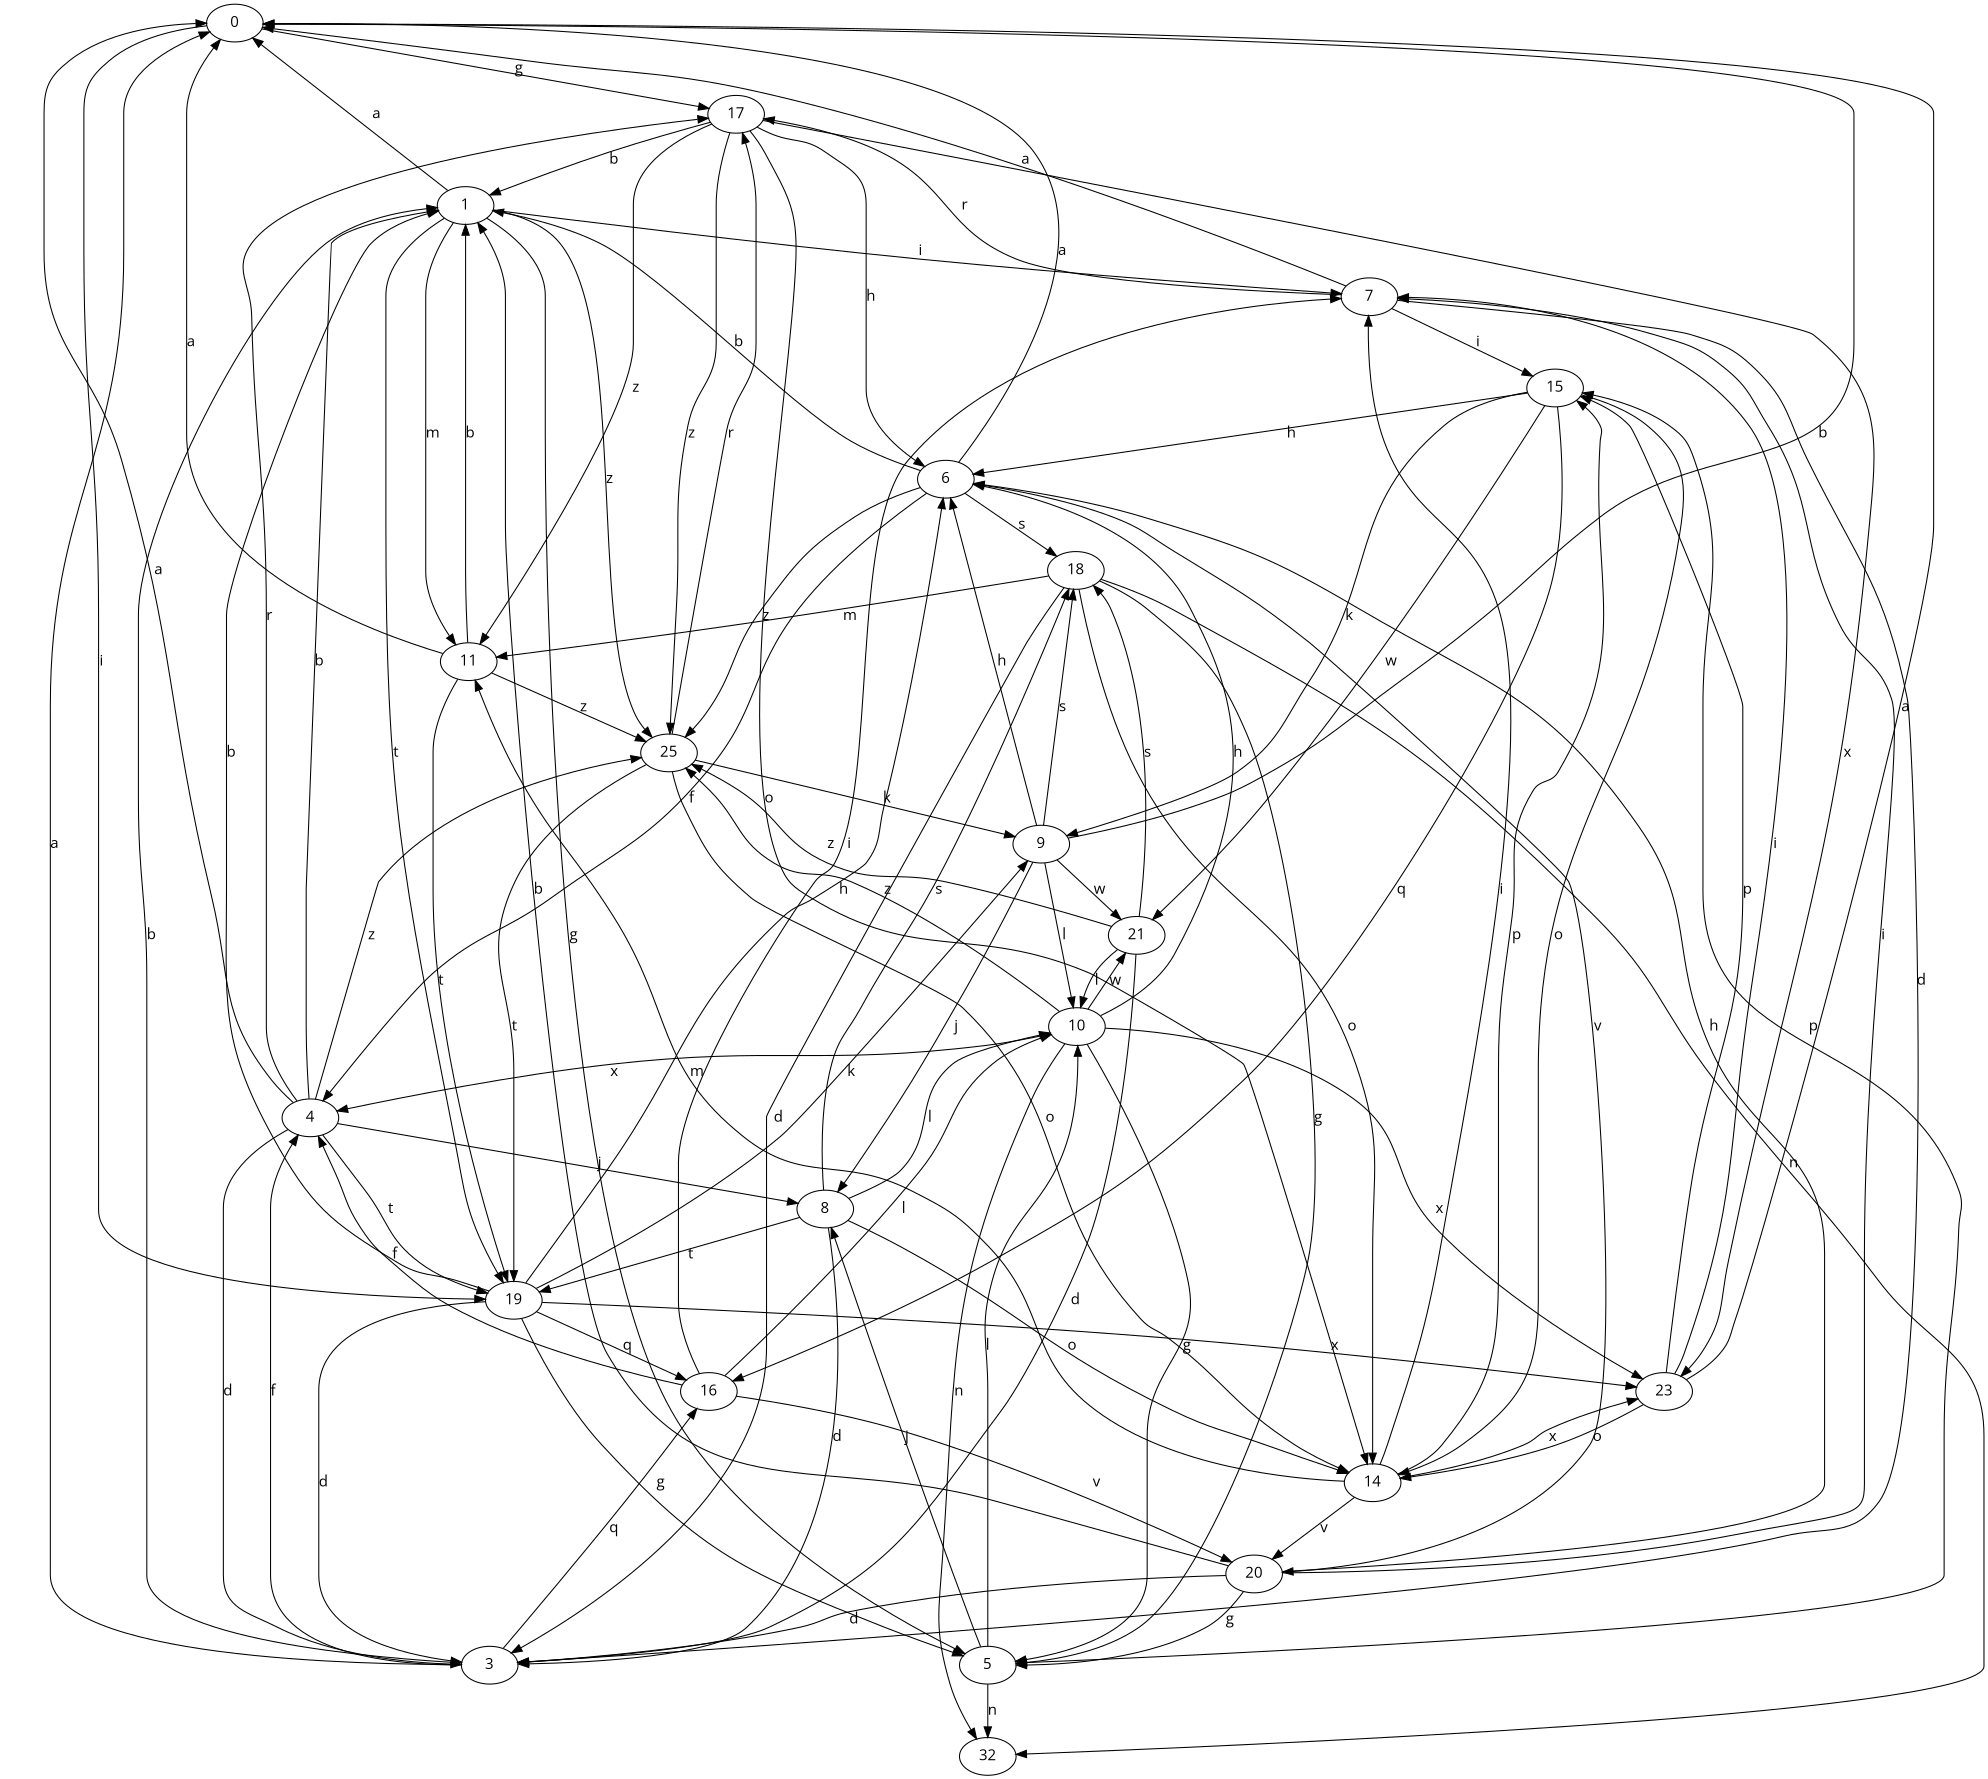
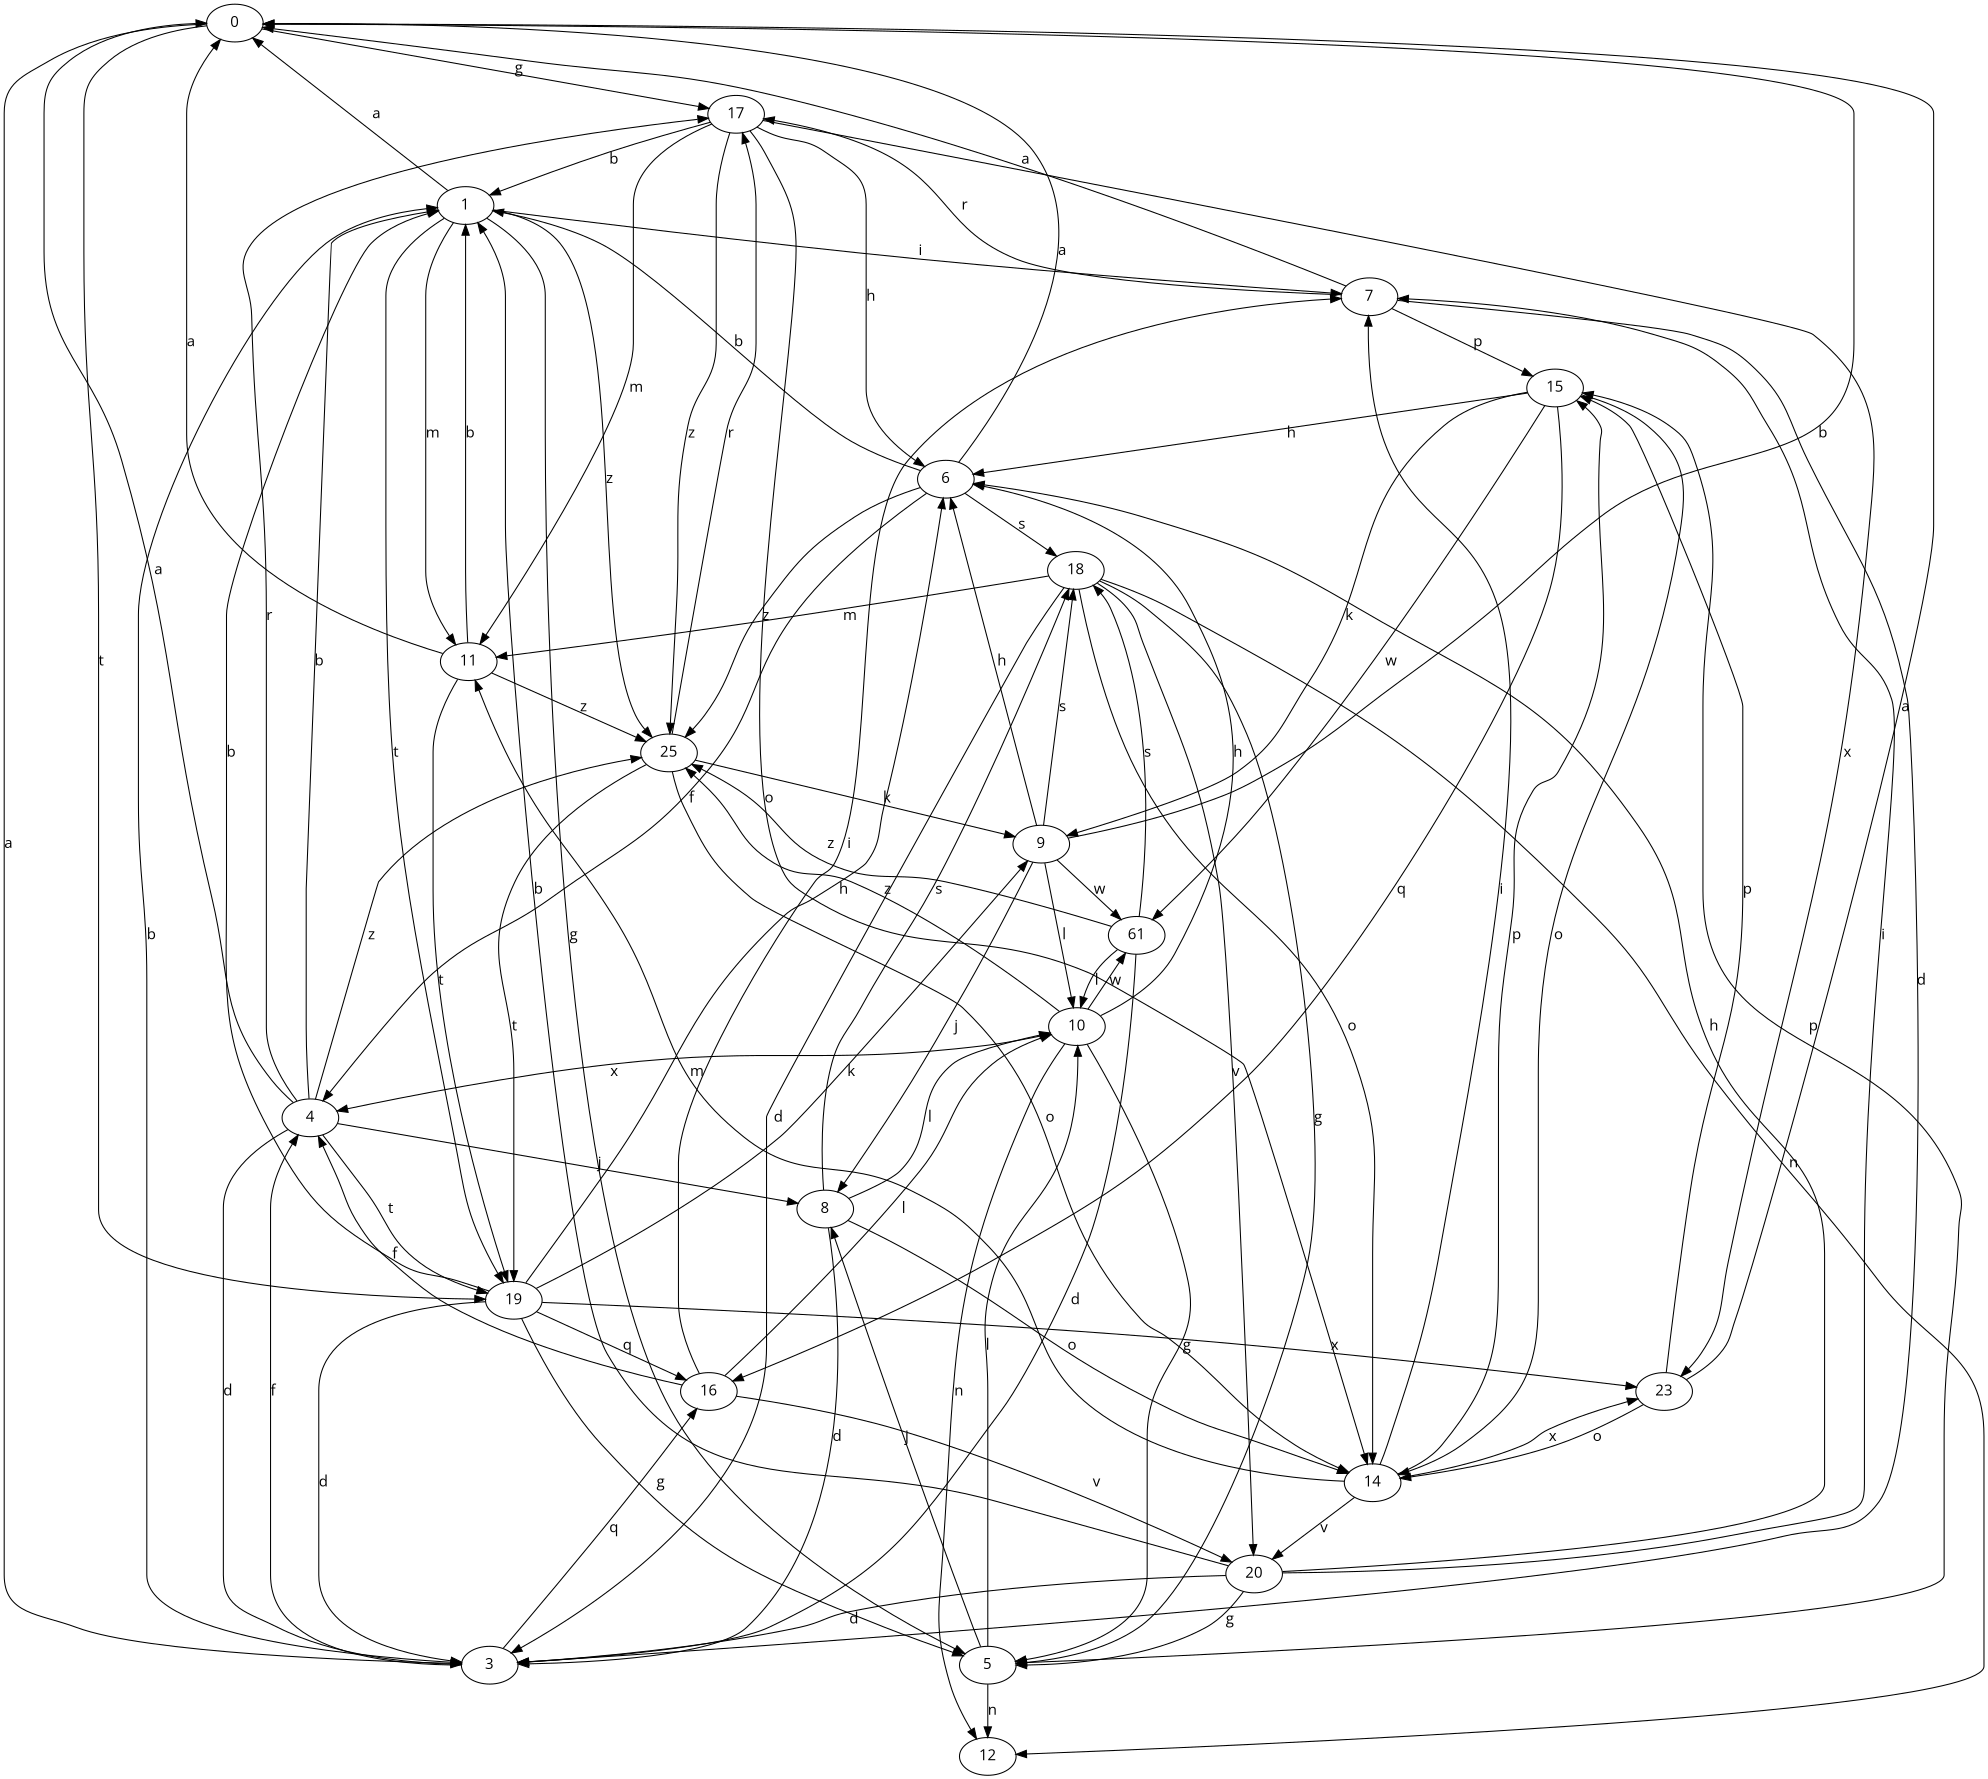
(1478, 342) -> (1478, 342)
(636, 388) -> (636, 388)
(102, 662) -> (102, 662)
(1783, 714) -> none
(1137, 935) -> (1137, 935)
(1585, 965) -> (1230, 1024)
(50, 1002) -> (4, 963)
(1395, 1154) -> none
(669, 1255) -> none
(988, 1756) -> (988, 1756)
